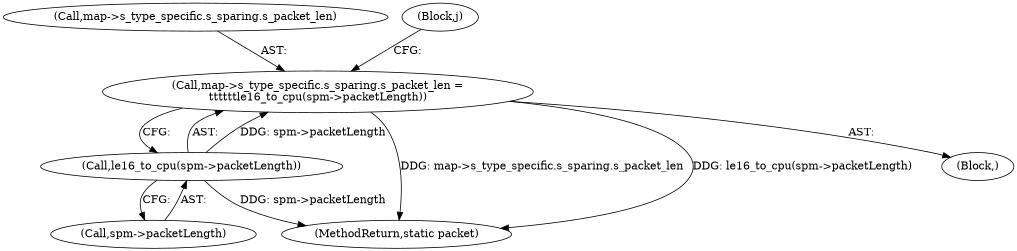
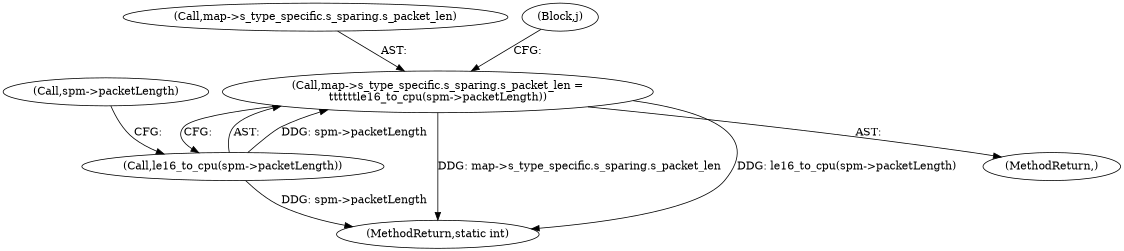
(978, 167) -> (1052, 167)
(143, 194) -> none
(196, 200) -> (150, 133)
(397, 234) -> (438, 234)
